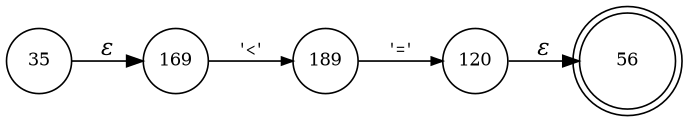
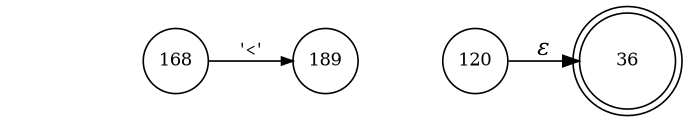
(39, 61) -> none
(176, 61) -> (176, 61)
(395, 61) -> none
(628, 61) -> (628, 61)
